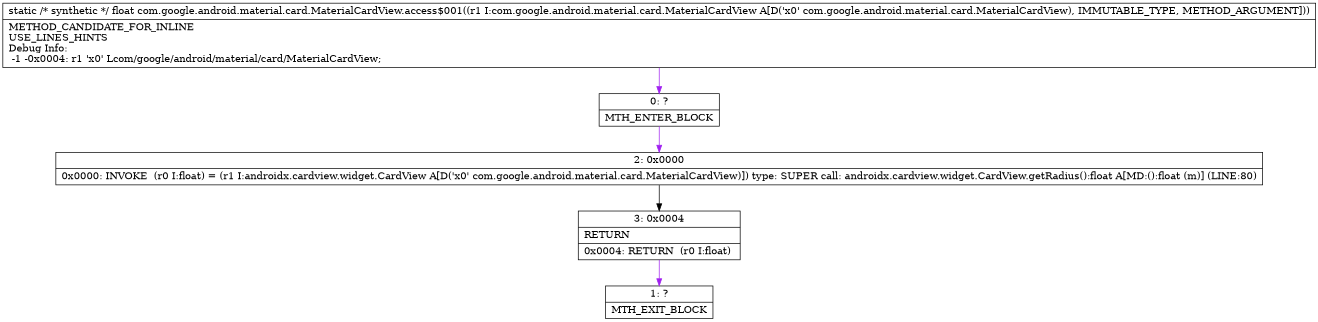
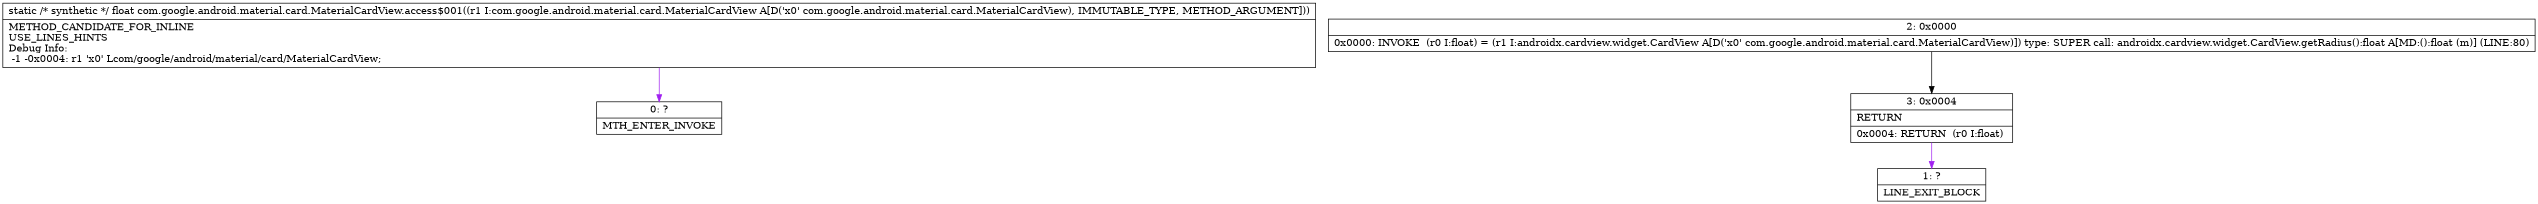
(659, 118) -> (659, 126)
(659, 136) -> none
(659, 310) -> (1932, 193)
